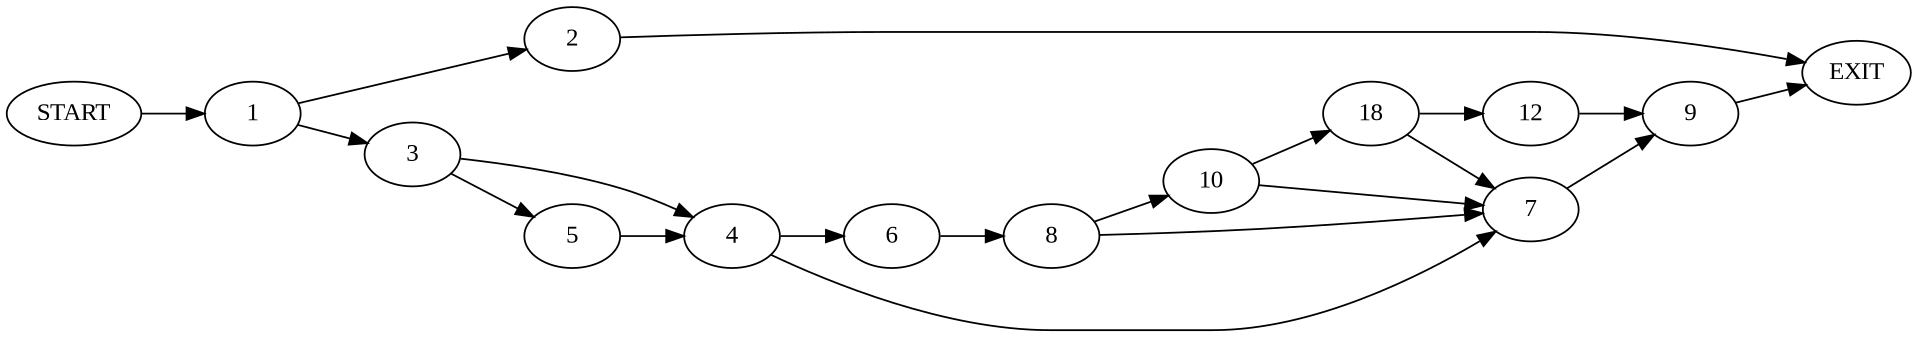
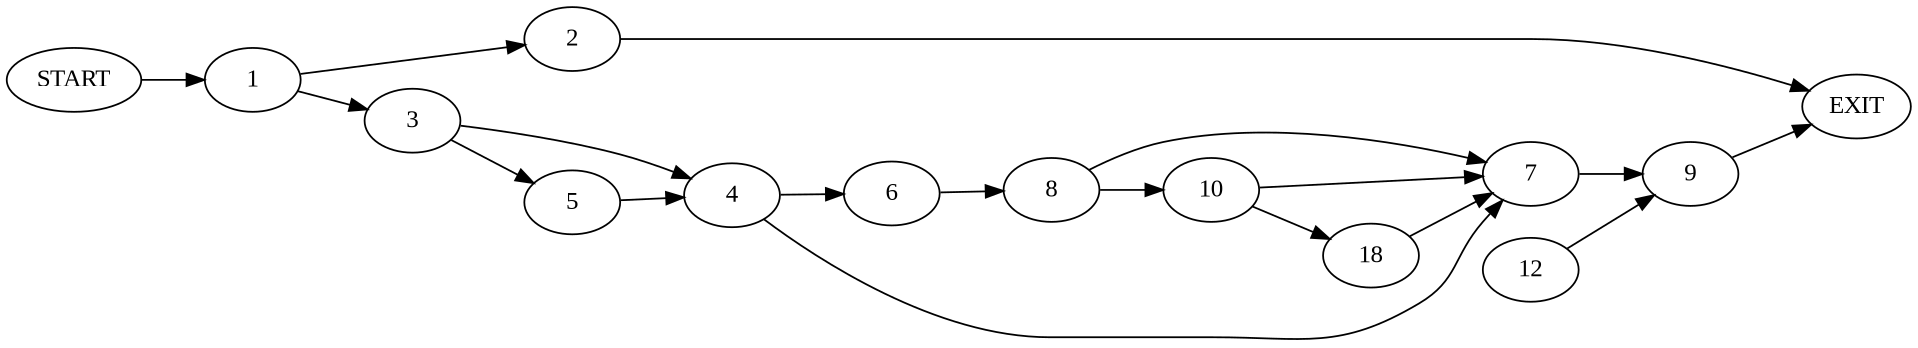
(1442, 114) -> none
